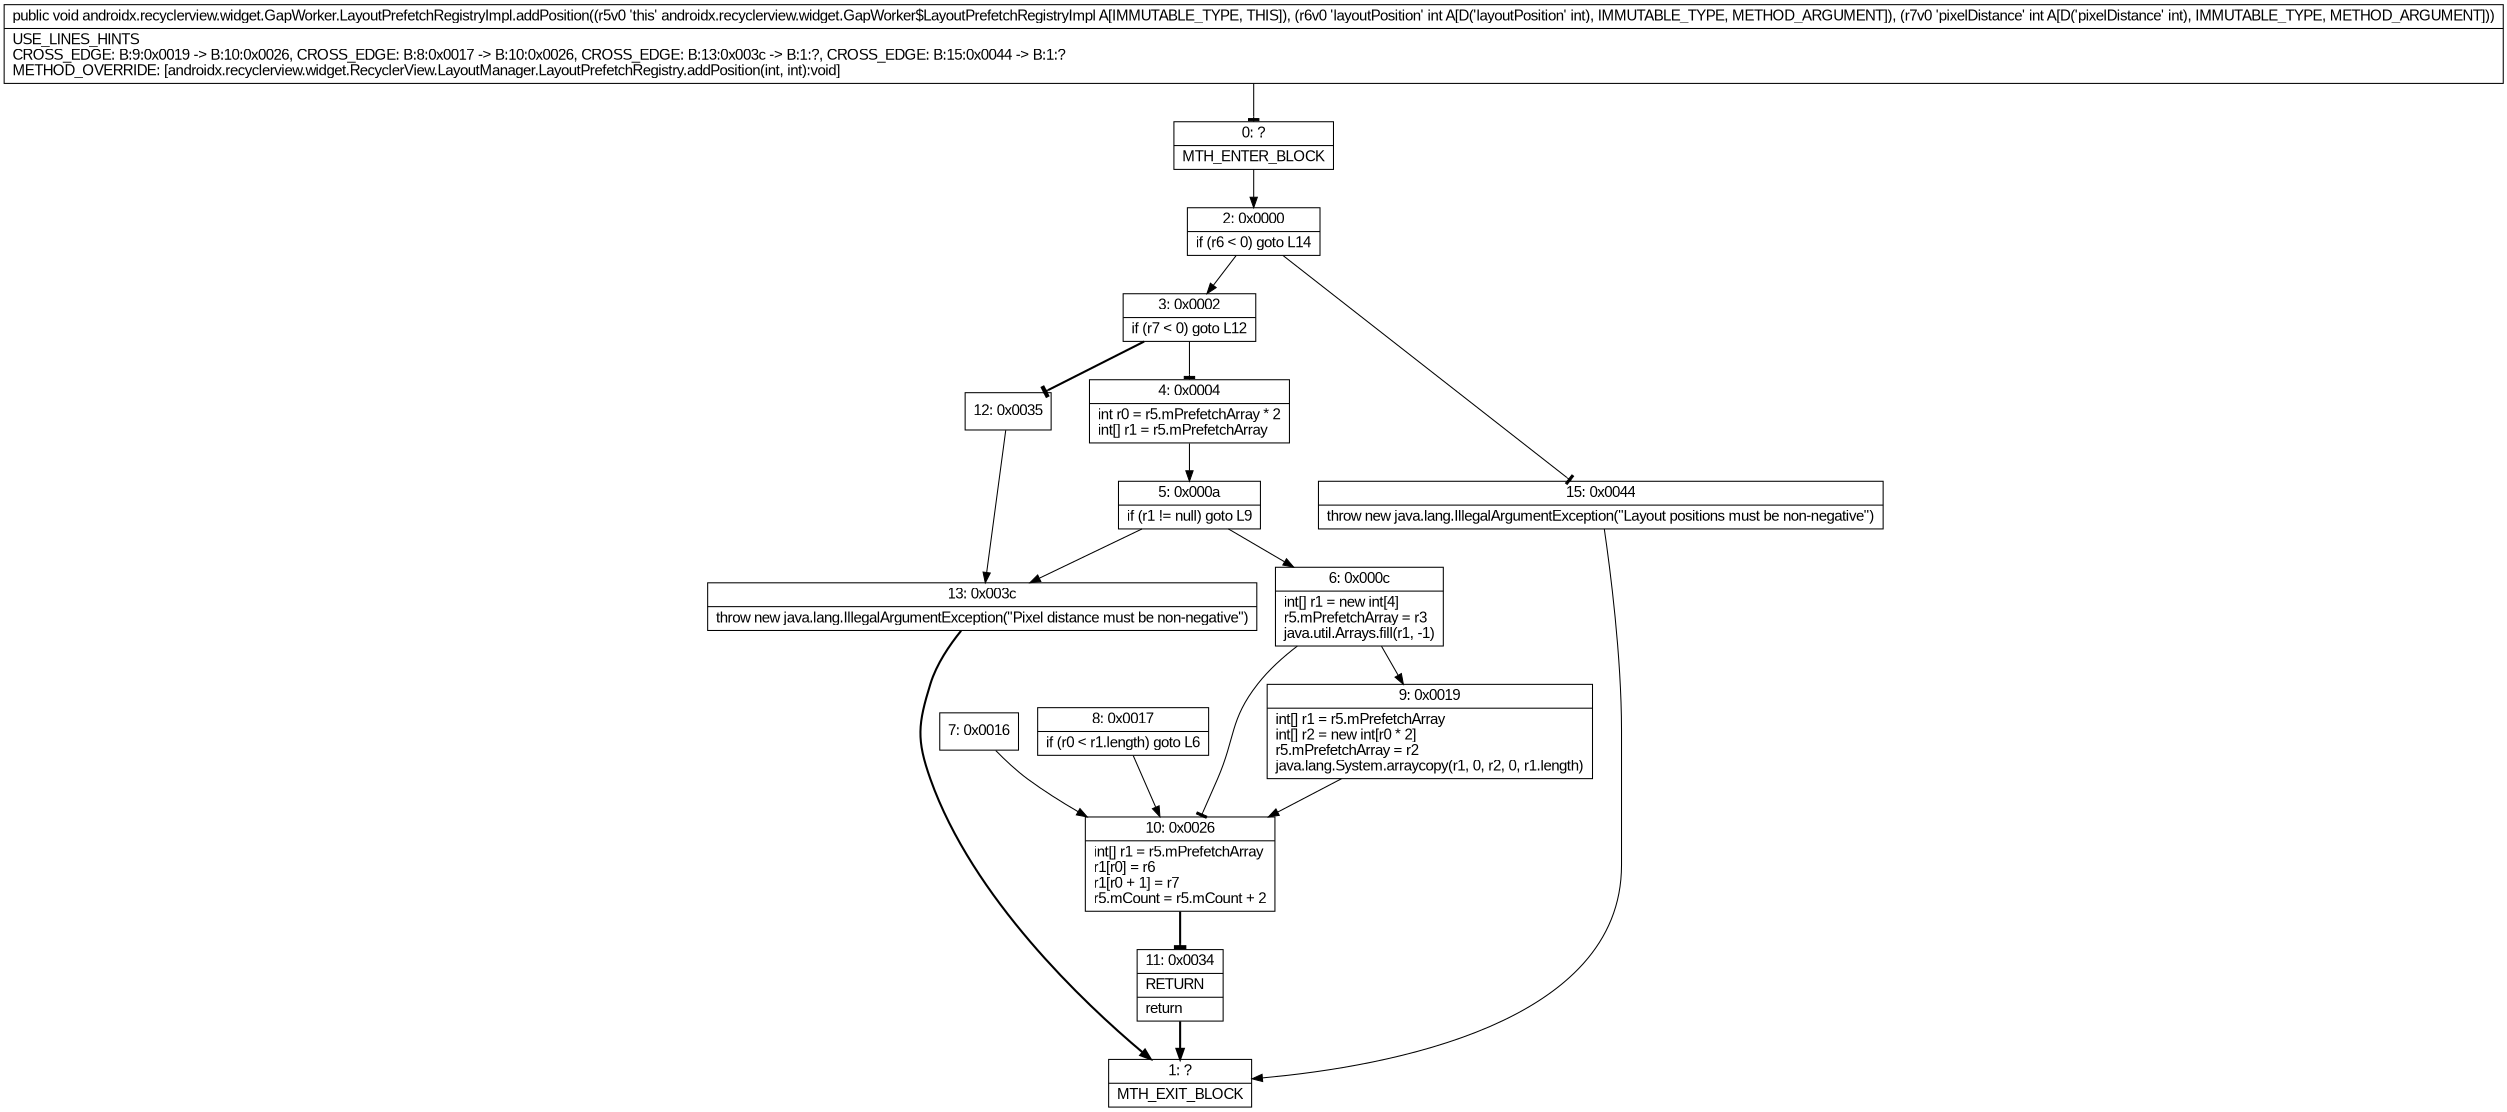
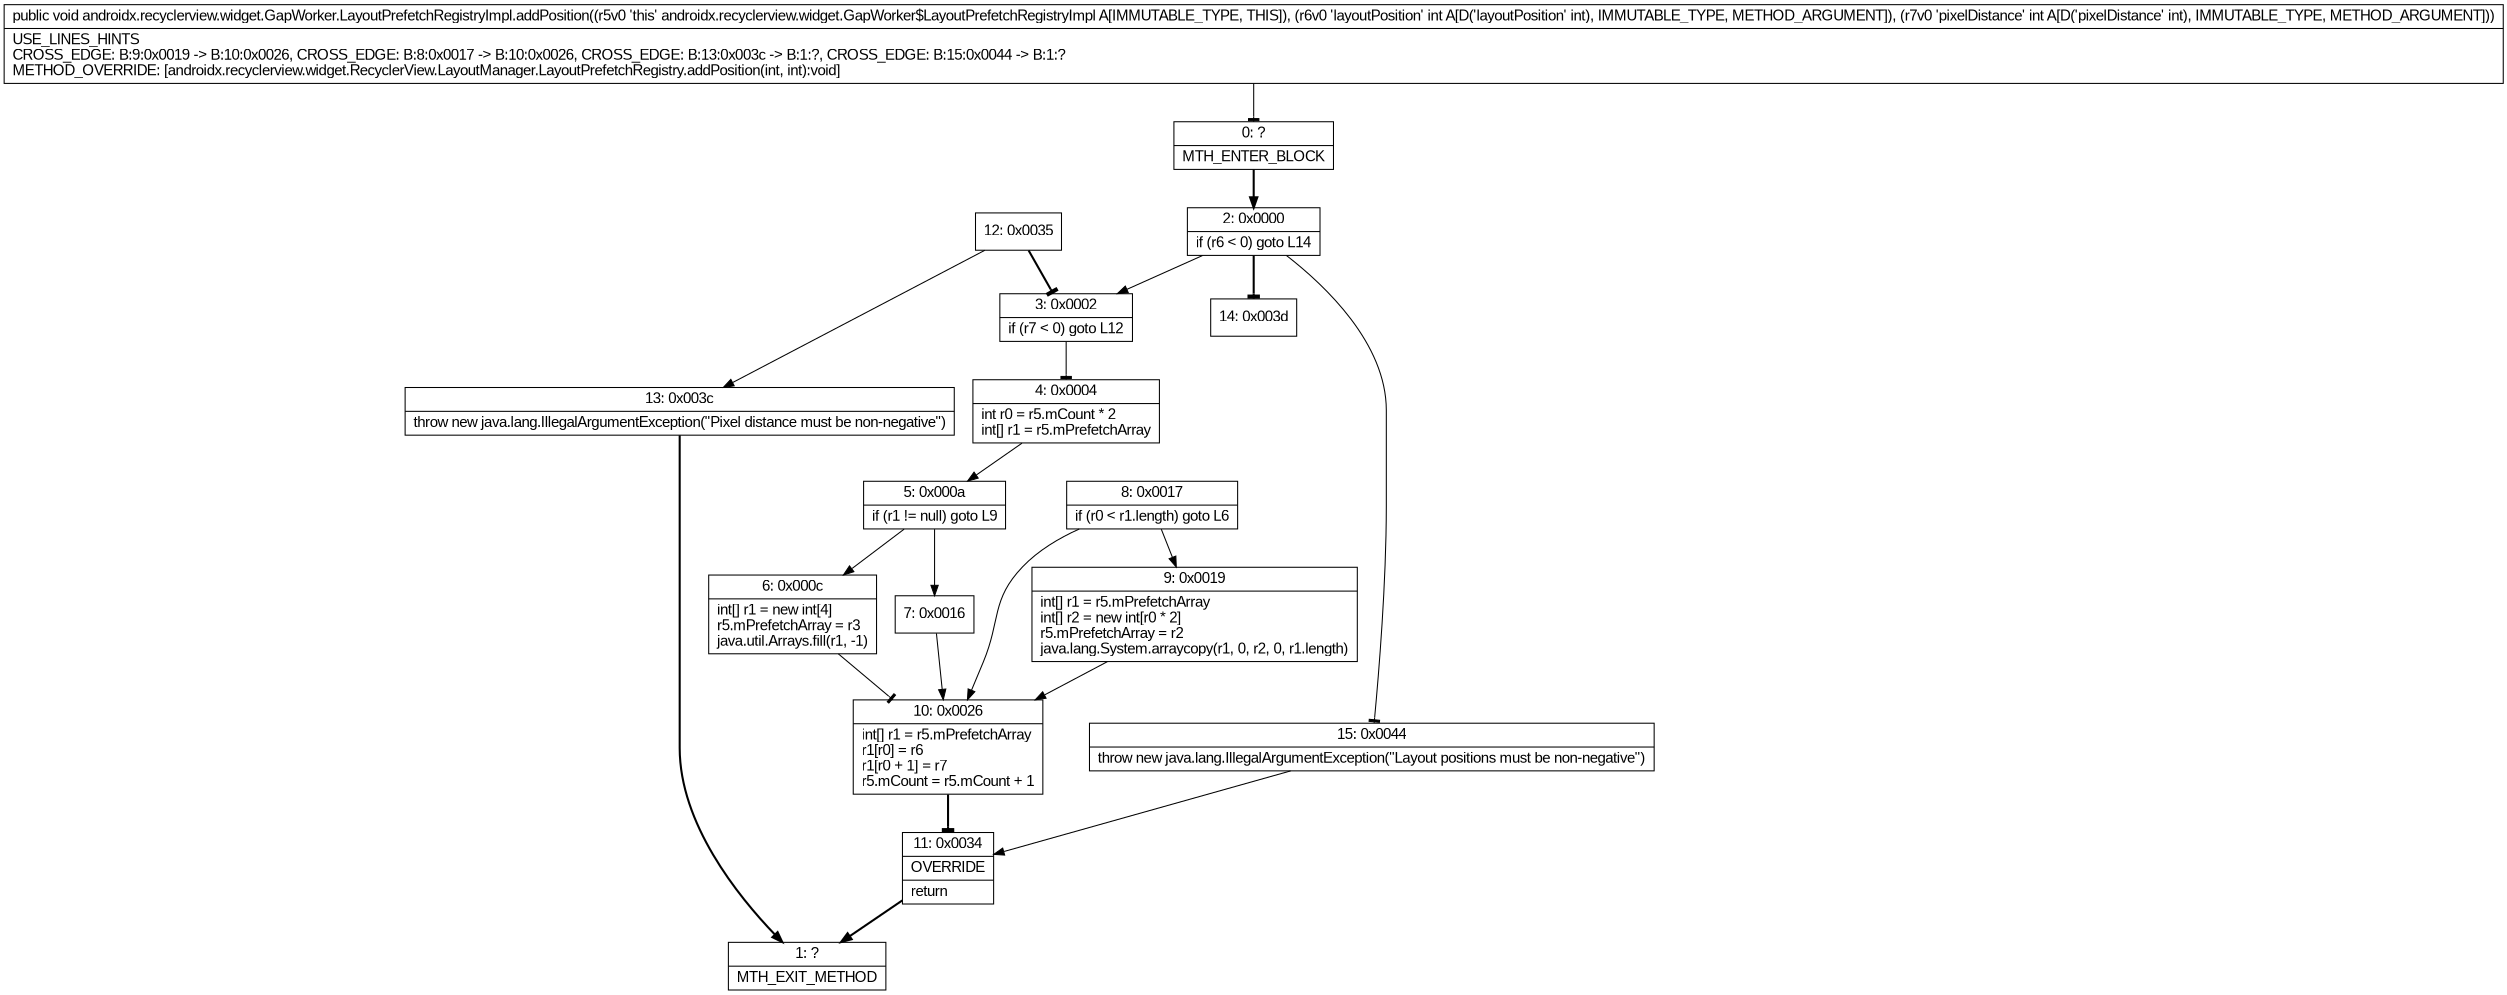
(1254, 183) -> (1254, 183)
none -> (1254, 318)
(1096, 366) -> (1040, 270)
(1189, 415) -> (1049, 415)
(1091, 554) -> (935, 557)
(1390, 661) -> (1167, 543)
(1180, 899) -> (948, 782)
(1609, 922) -> (1147, 811)
(1175, 985) -> (948, 868)
(1180, 1095) -> (807, 978)
